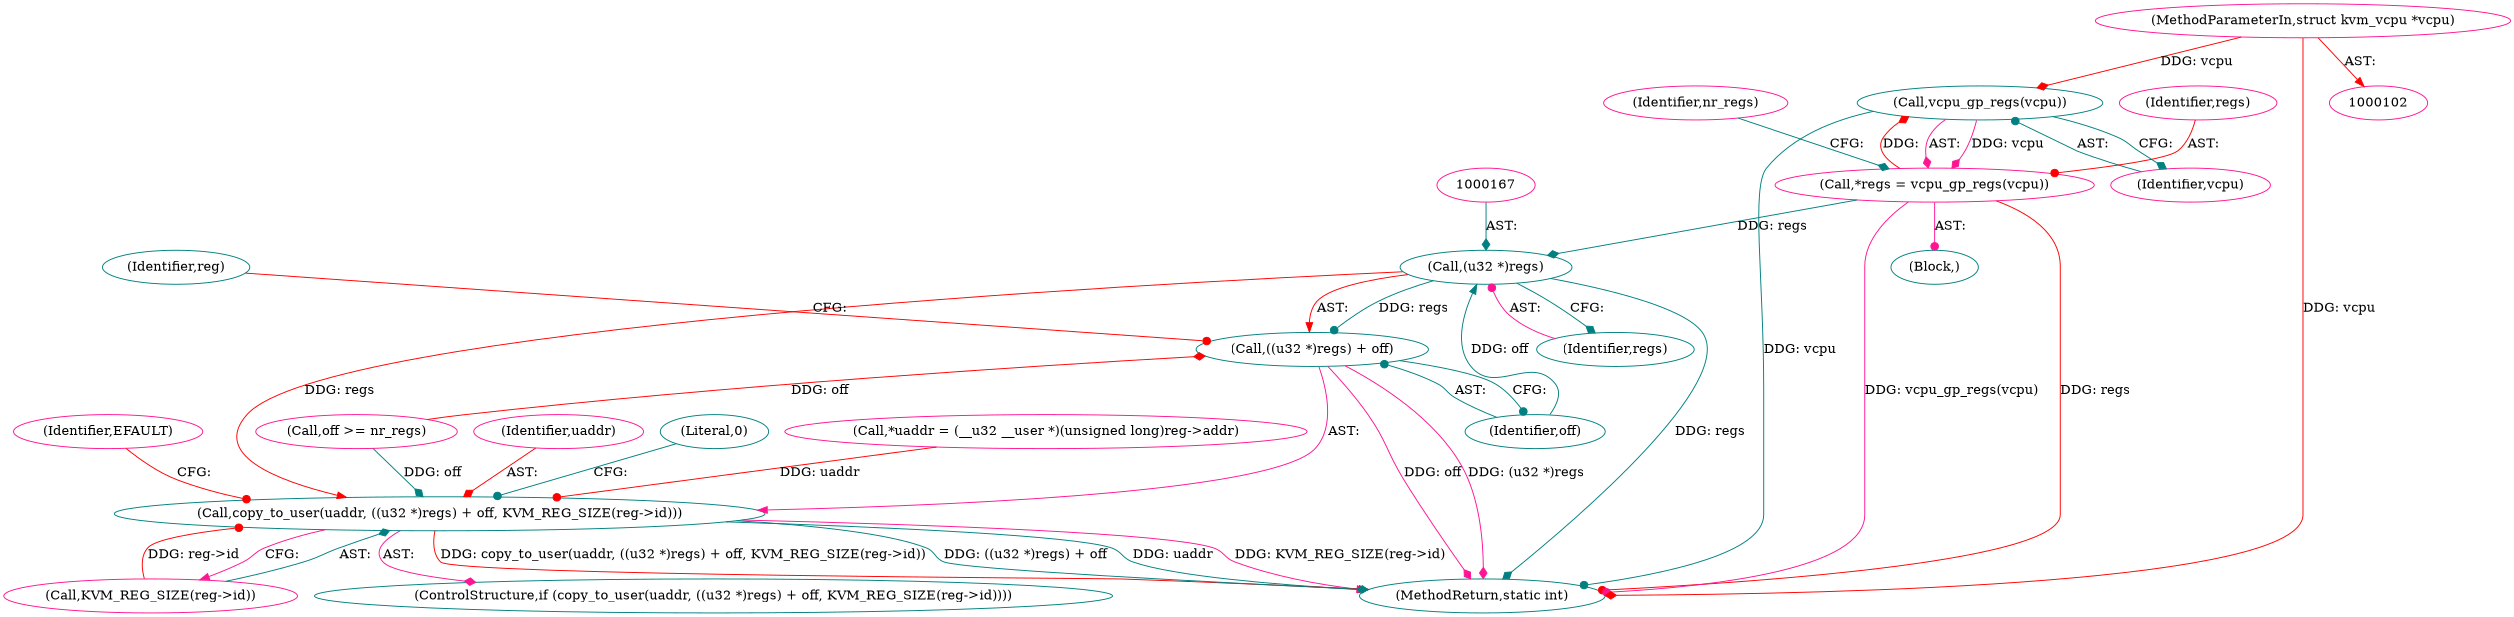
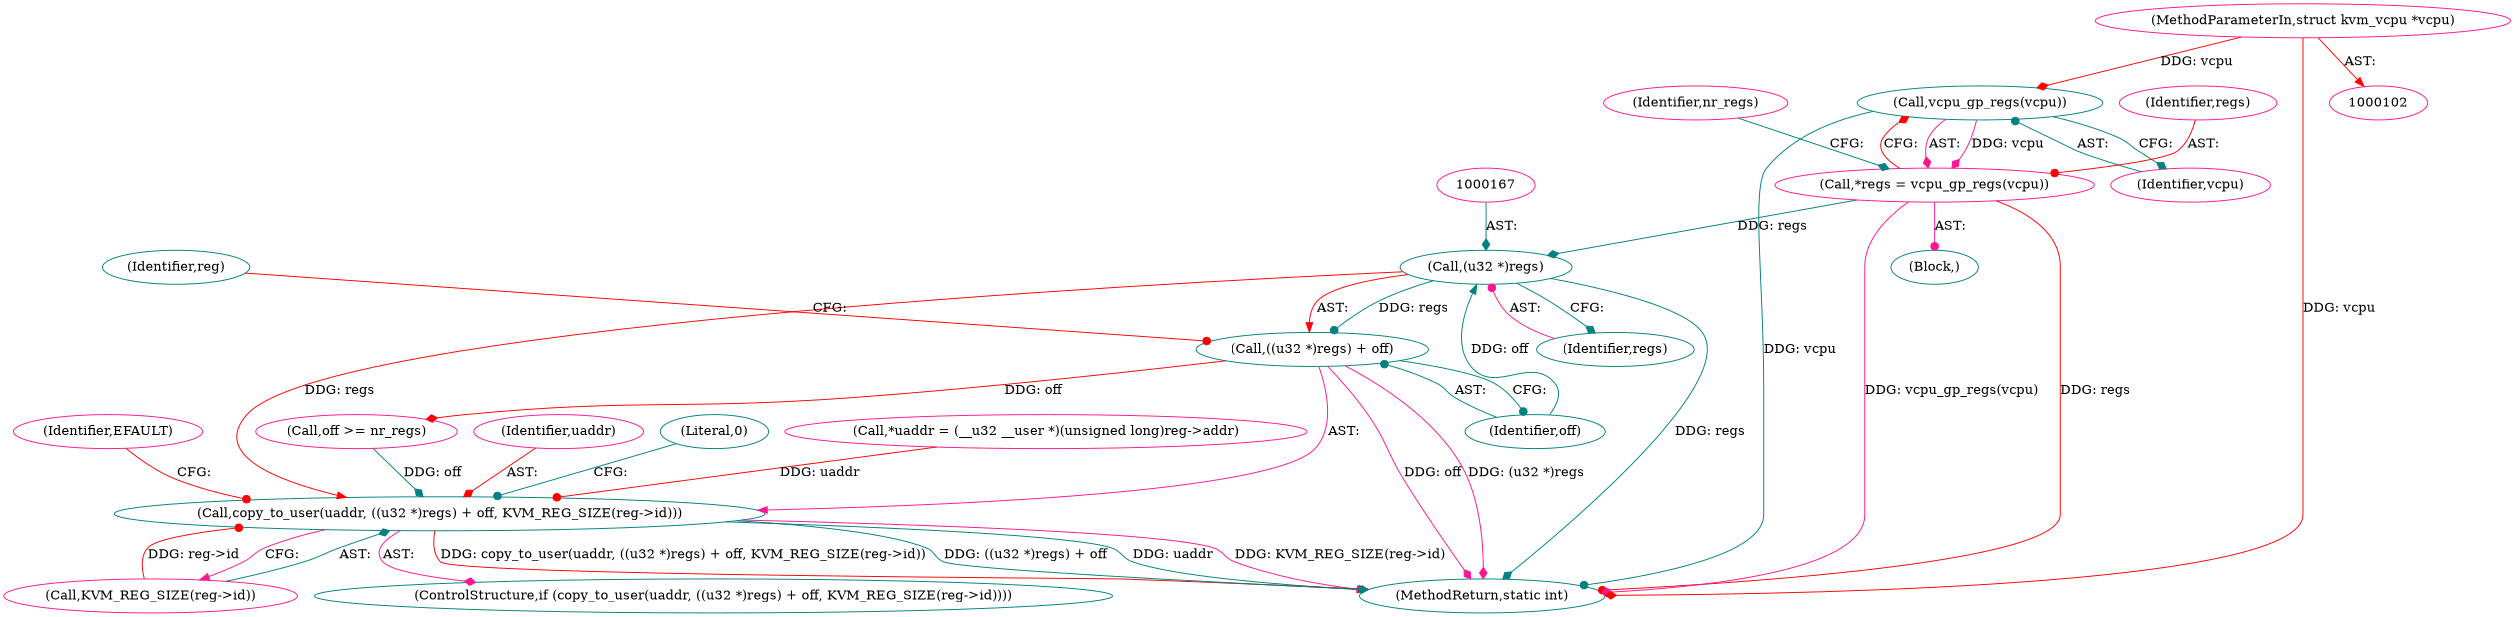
(1903, 144) -> (1903, 144)
(810, 383) -> (832, 399)
